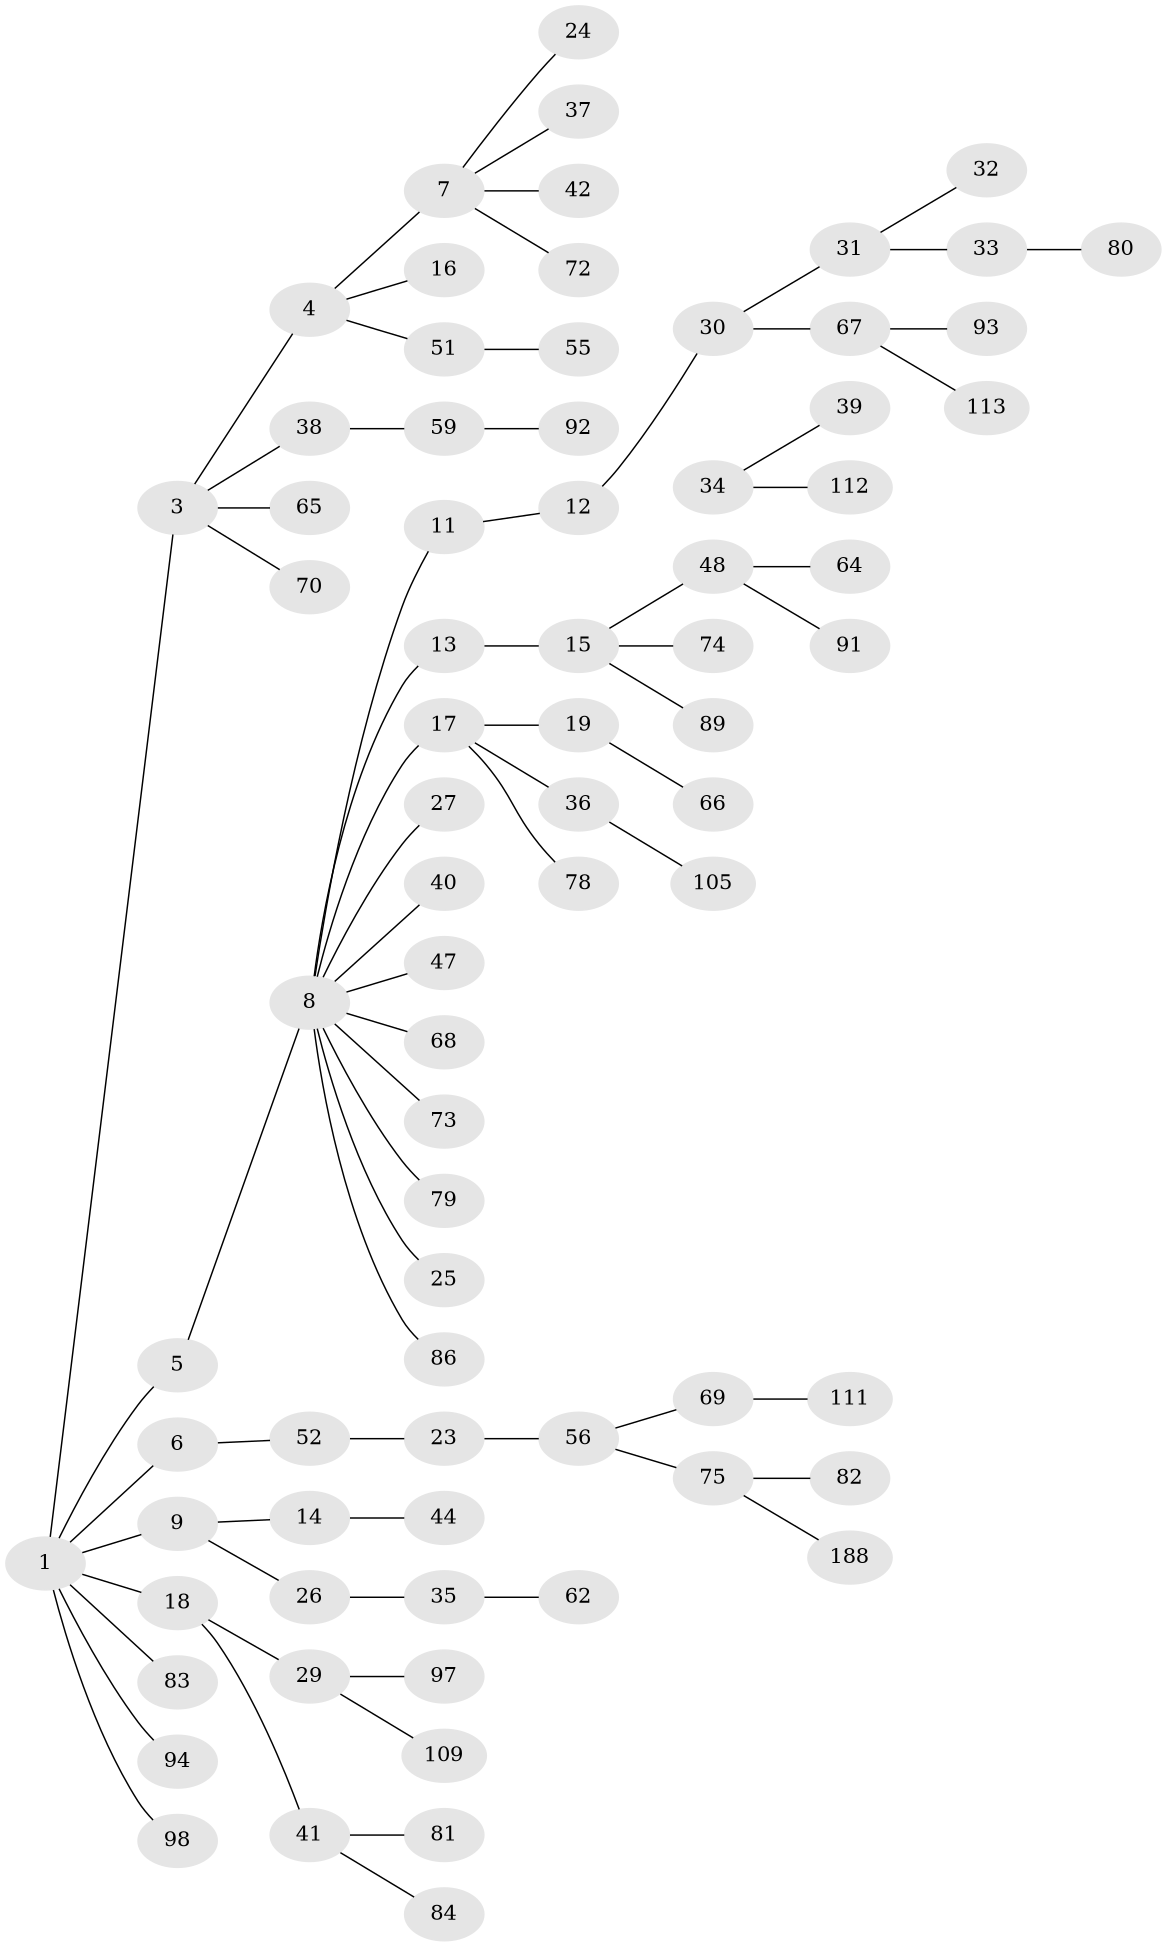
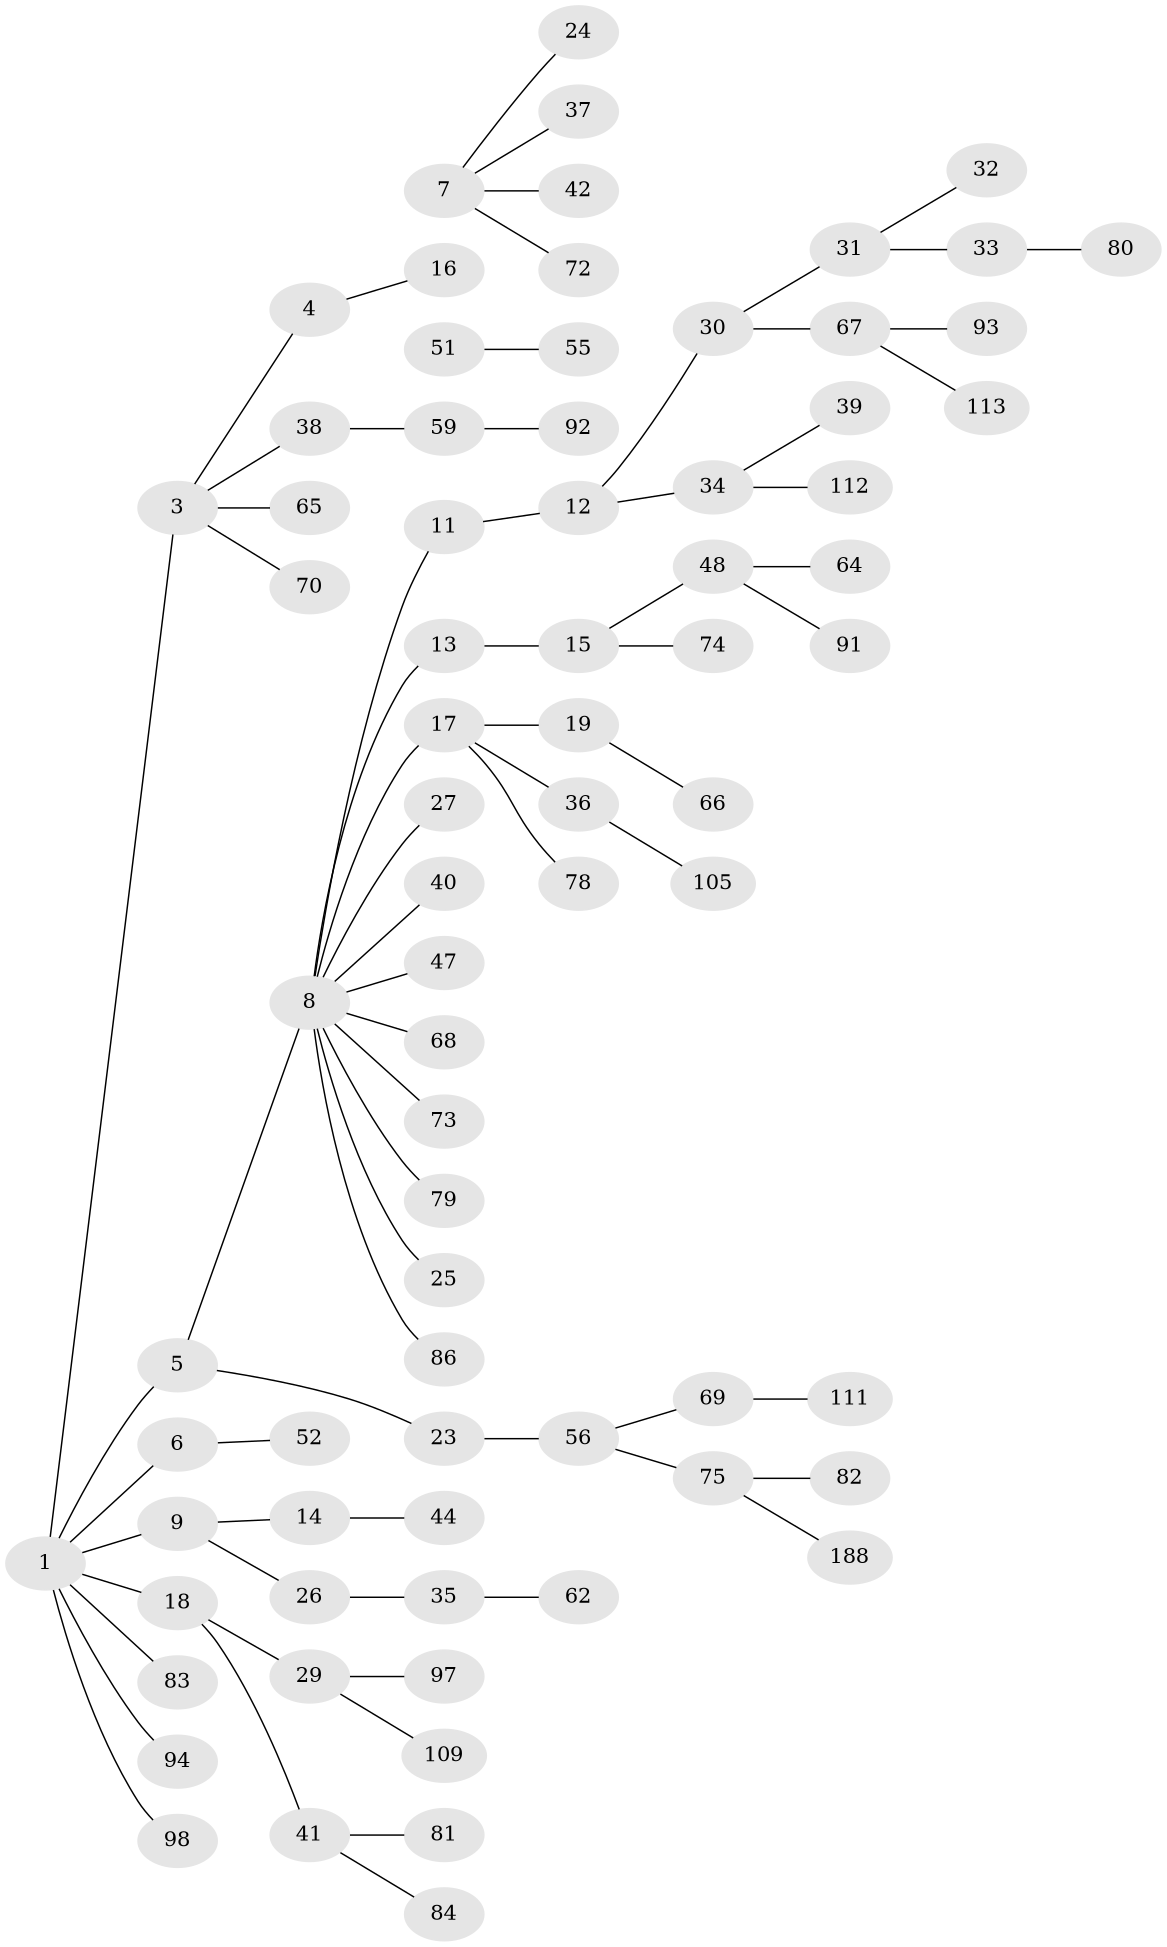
(377, 250) -> none
(377, 330) -> none
none -> (646, 498)
(713, 725) -> none
(377, 1439) -> (316, 1390)
